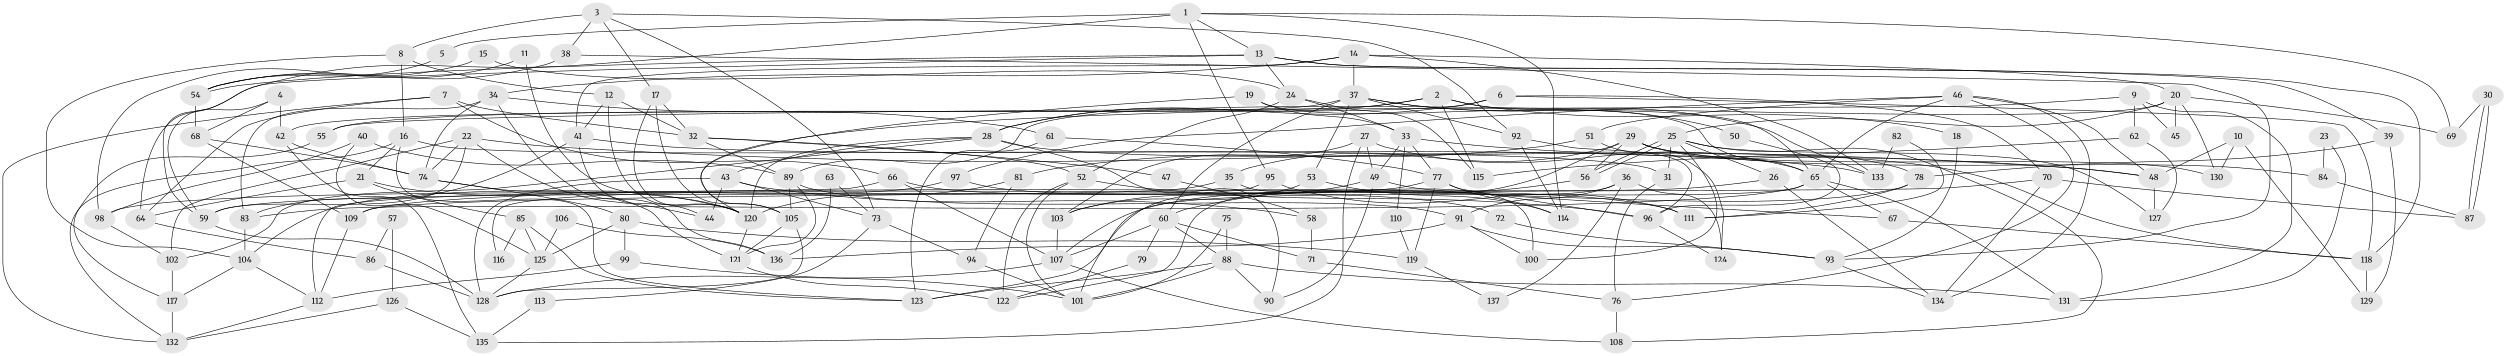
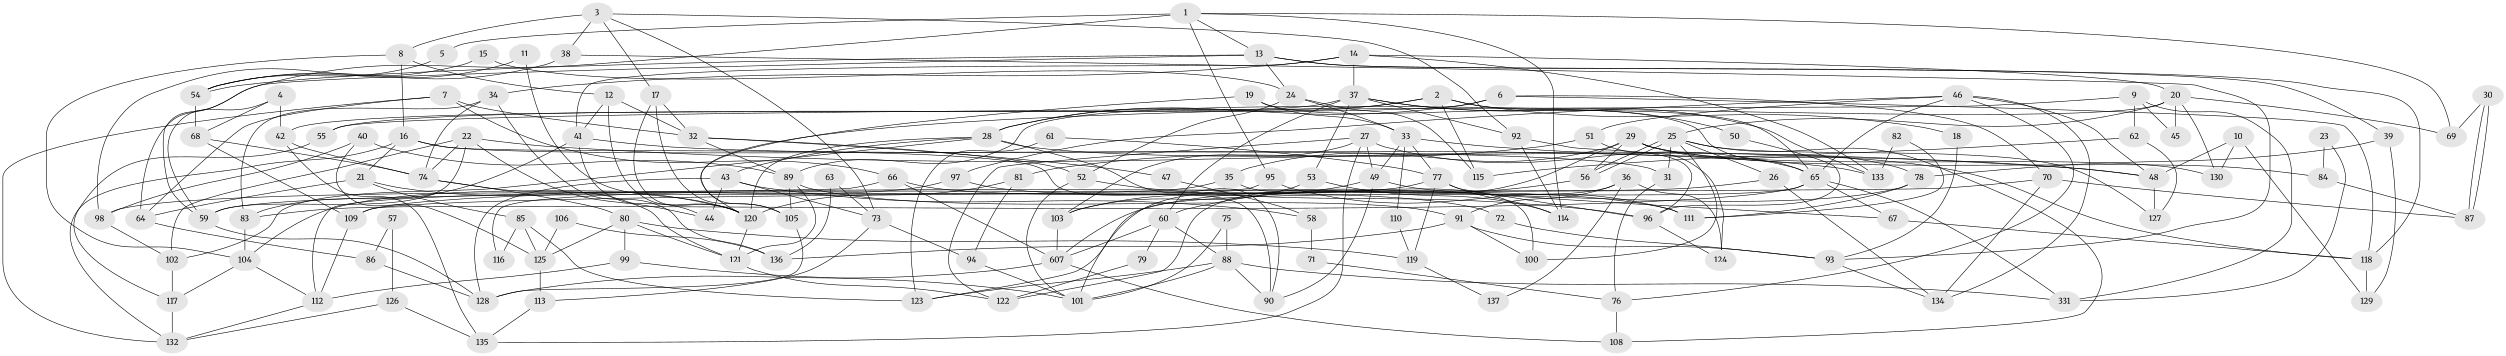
(905, 116) -> none
(1017, 225) -> (1104, 157)
(764, 240) -> (679, 241)
(1238, 240) -> none
(1057, 260) -> (1057, 260)
(606, 271) -> (883, 153)
(512, 281) -> (540, 281)
(2065, 302) -> (2065, 302)
